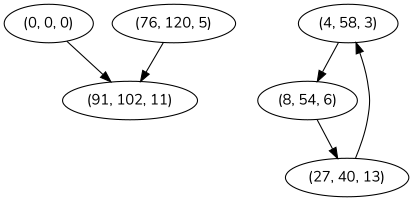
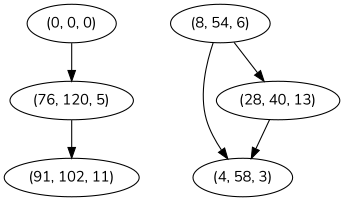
(330, 57) -> (203, 98)
(85, 58) -> (72, 57)
(347, 178) -> (278, 101)
